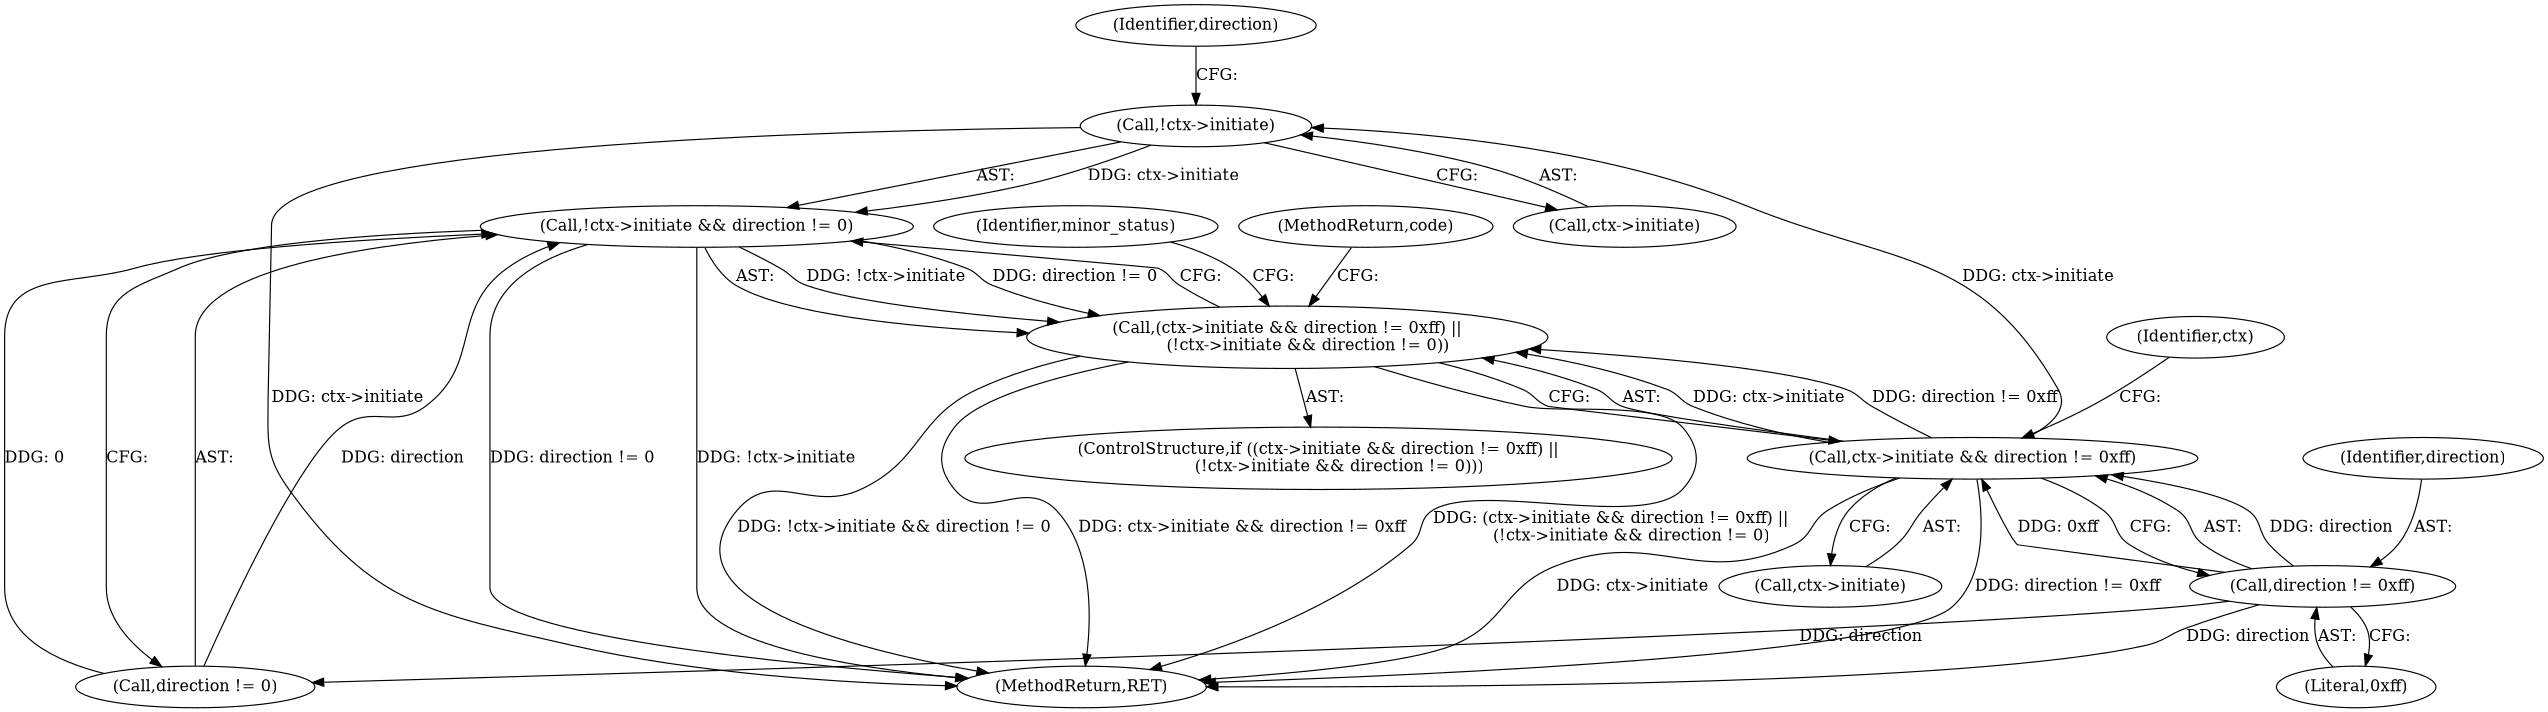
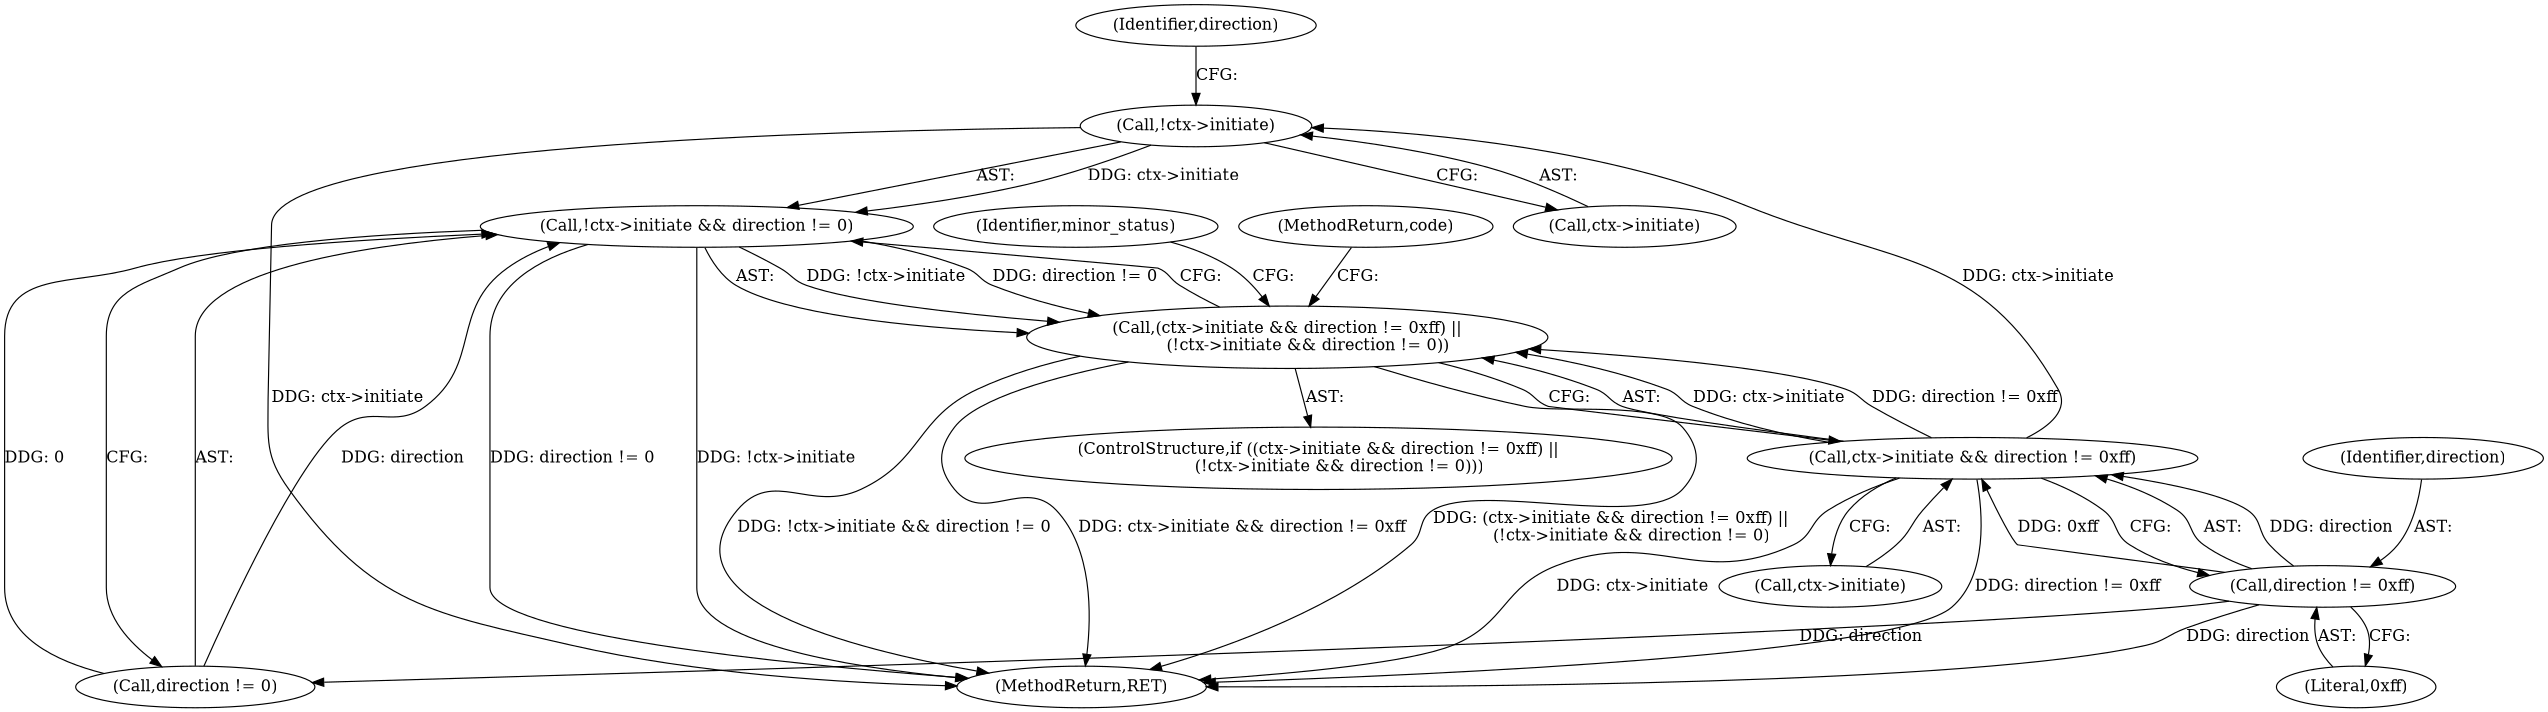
(2196, 337) -> none
